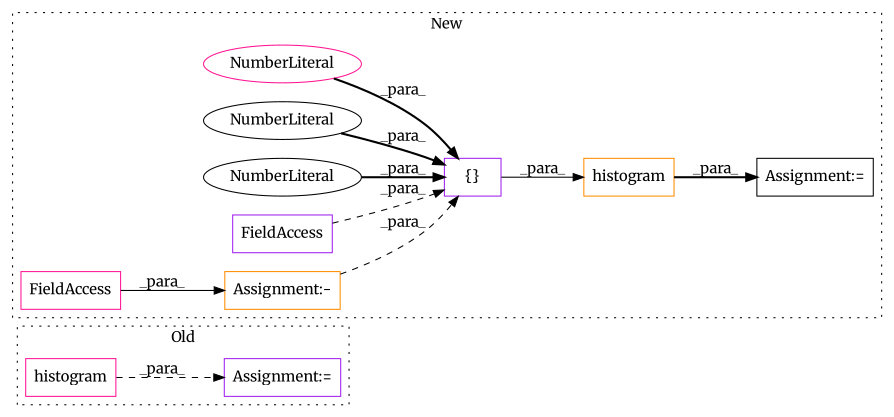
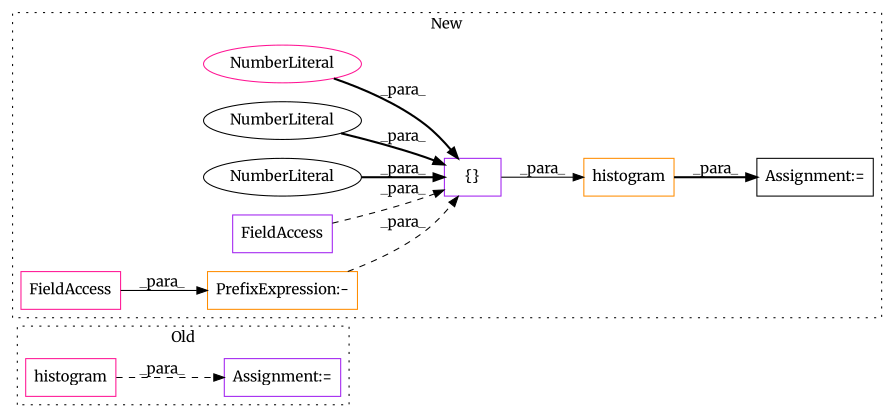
(282, 290) -> (282, 290)
